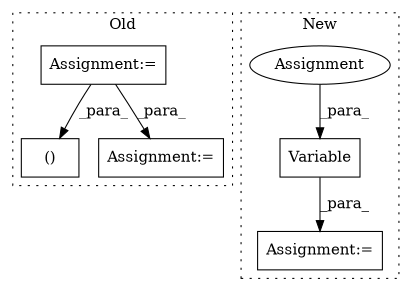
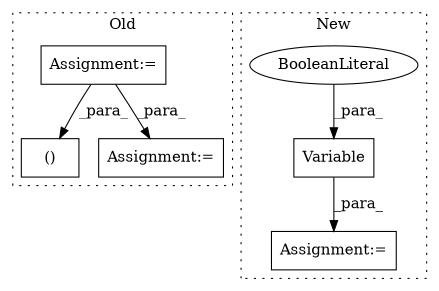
(320, 65) -> (334, 65)
